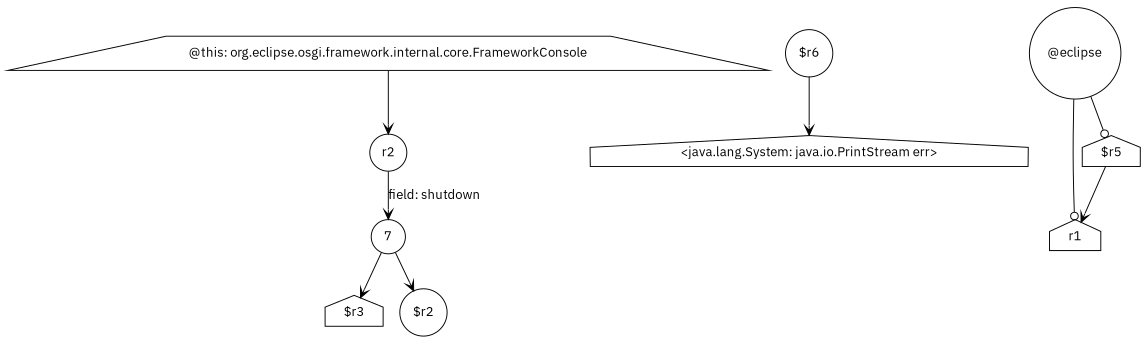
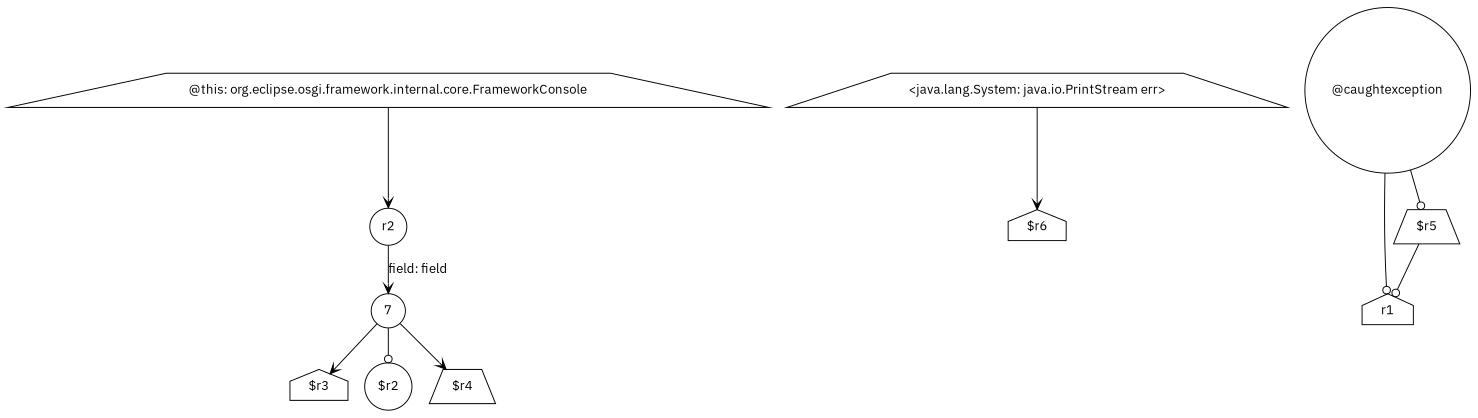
(809, 53) -> (1037, 227)
(1075, 53) -> (1388, 90)
(809, 101) -> (1037, 154)
(809, 153) -> (1037, 90)
(1111, 153) -> (1427, 227)
(1095, 190) -> (1408, 267)
(434, 195) -> (418, 269)
(403, 267) -> (388, 342)
none -> (462, 387)
